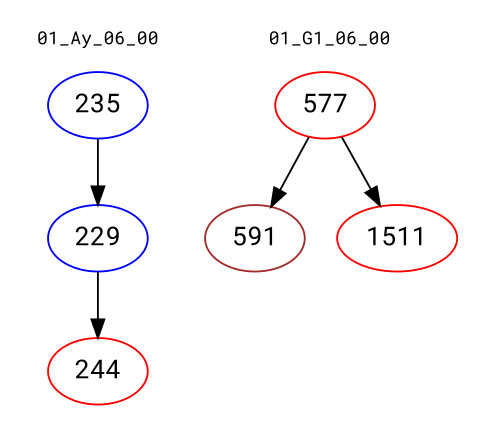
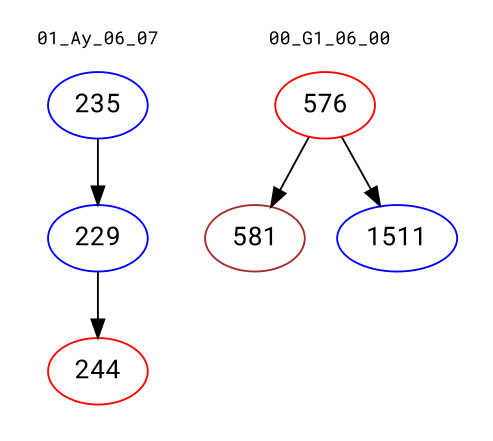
(99, 40) -> (99, 40)
(331, 40) -> (331, 40)
(325, 105) -> (325, 105)
(255, 238) -> (255, 238)
(397, 238) -> (397, 238)
